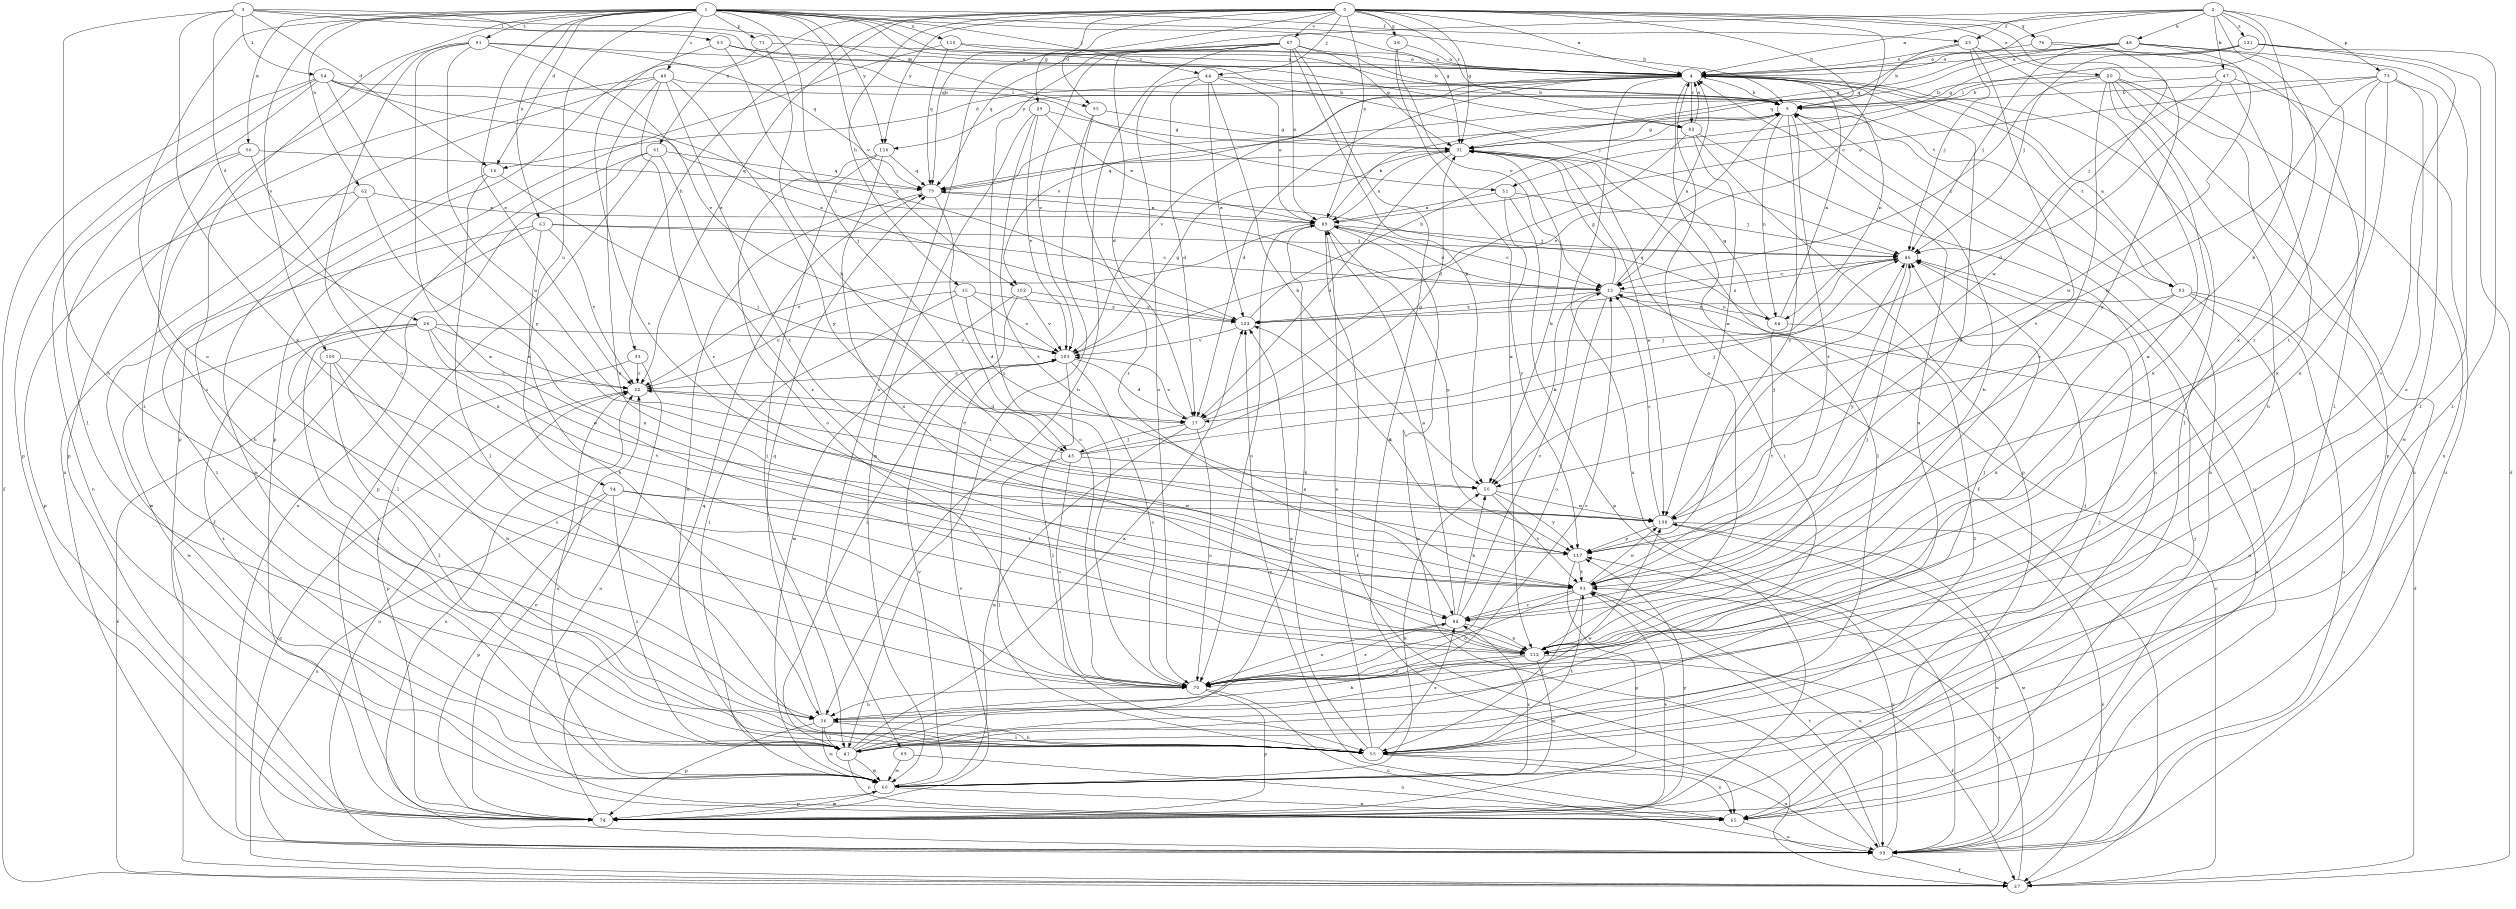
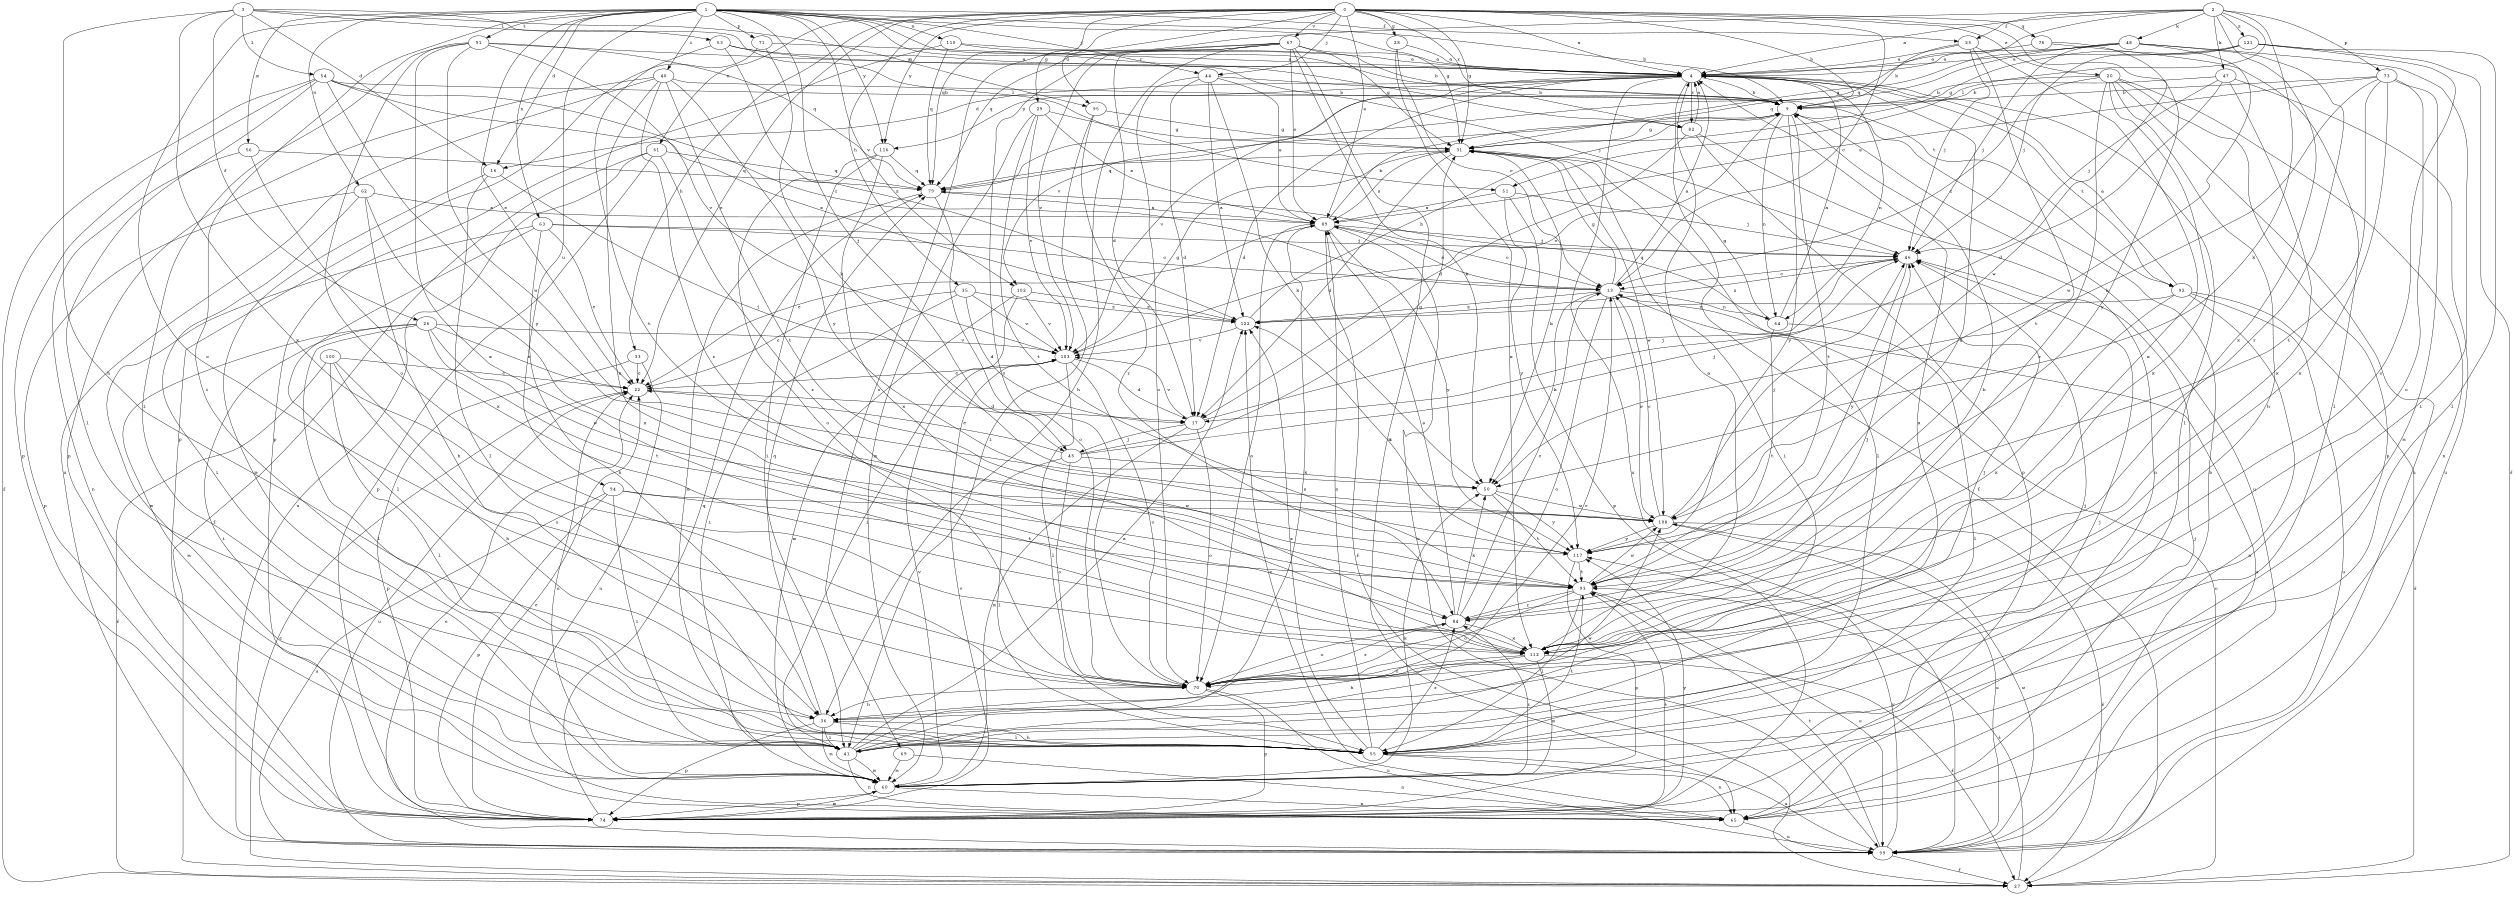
(336, 25) -> none
(1726, 320) -> (1640, 406)
(372, 511) -> (513, 512)
